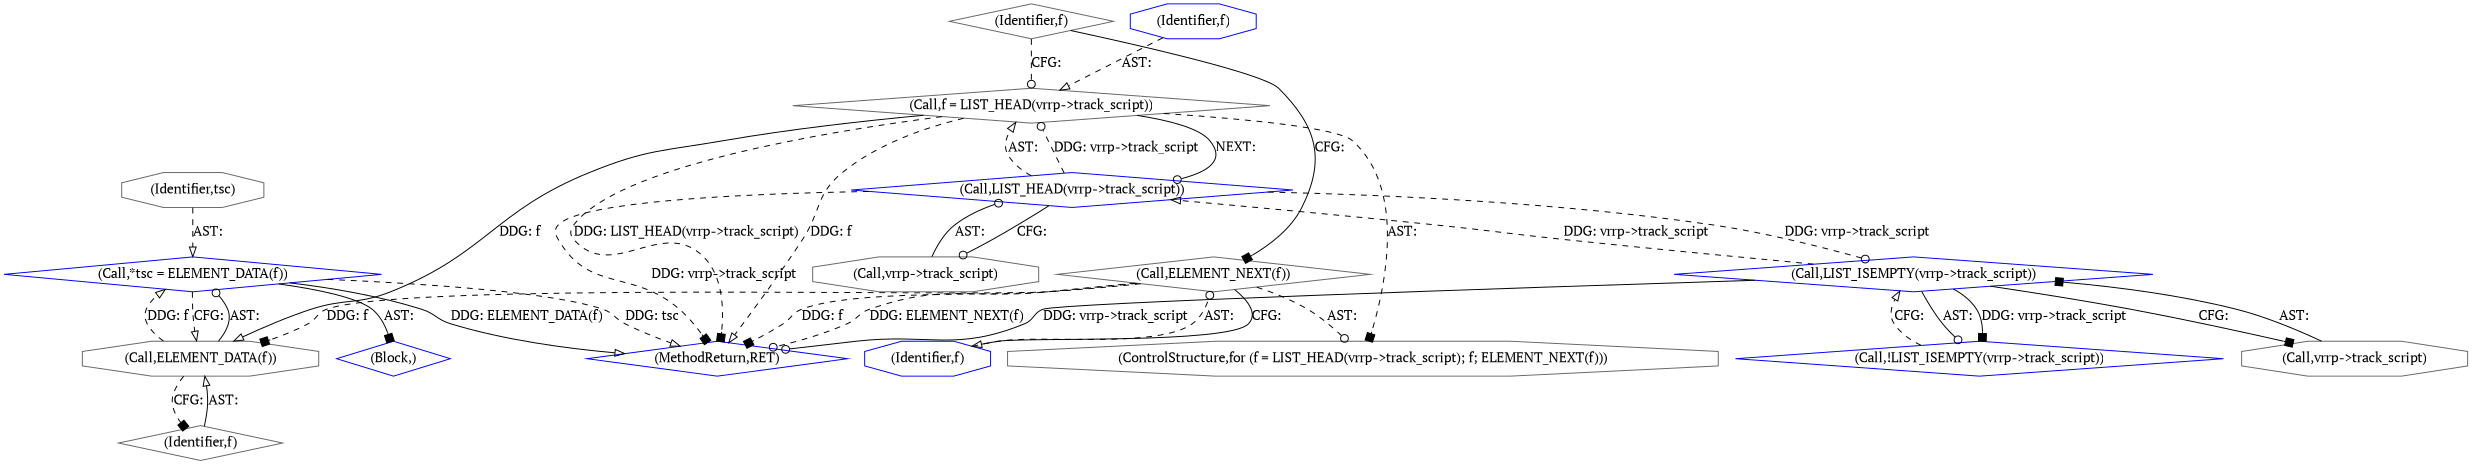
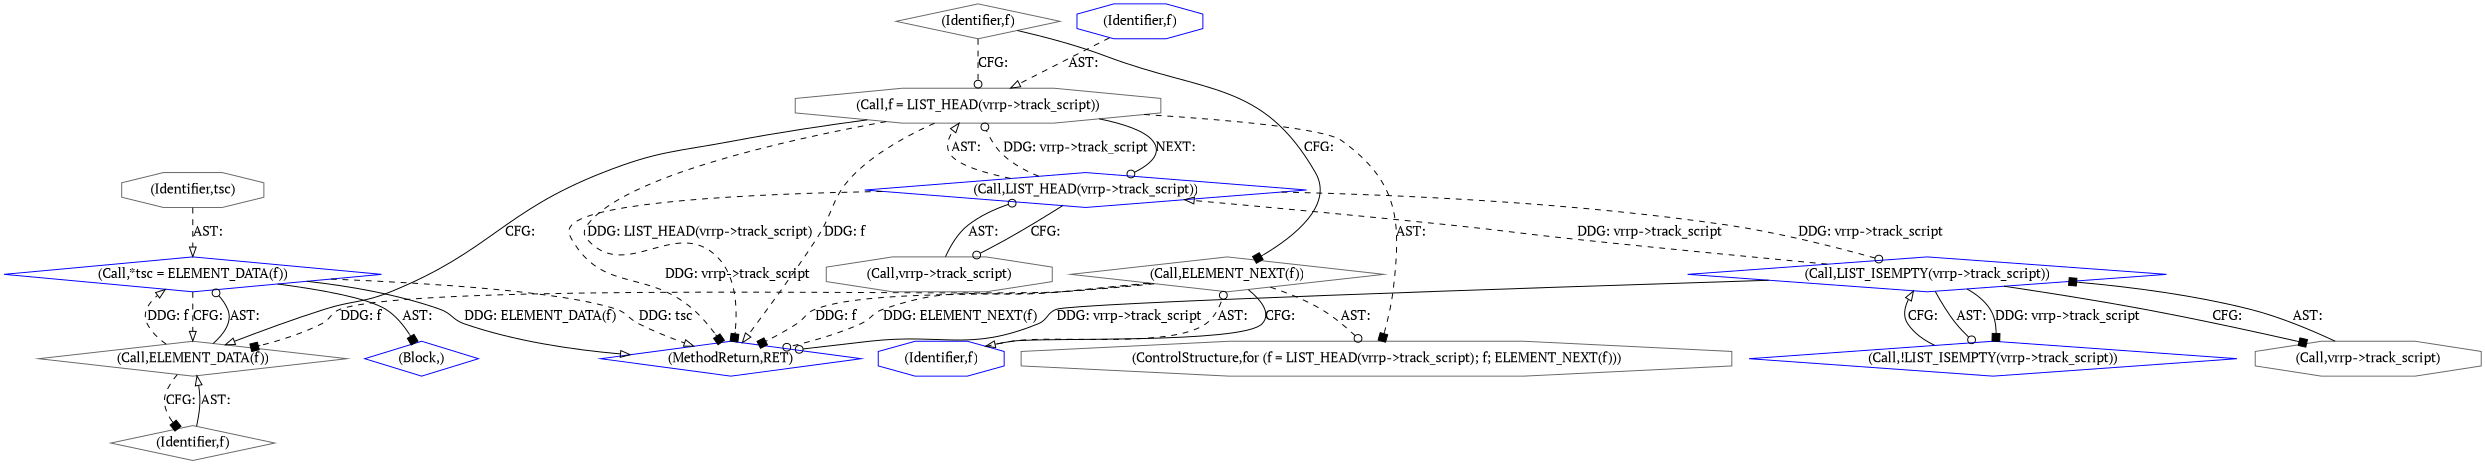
(1031, 106) -> (978, 106)
(520, 232) -> (522, 232)
(1897, 327) -> (1911, 327)
(201, 359) -> (193, 359)
